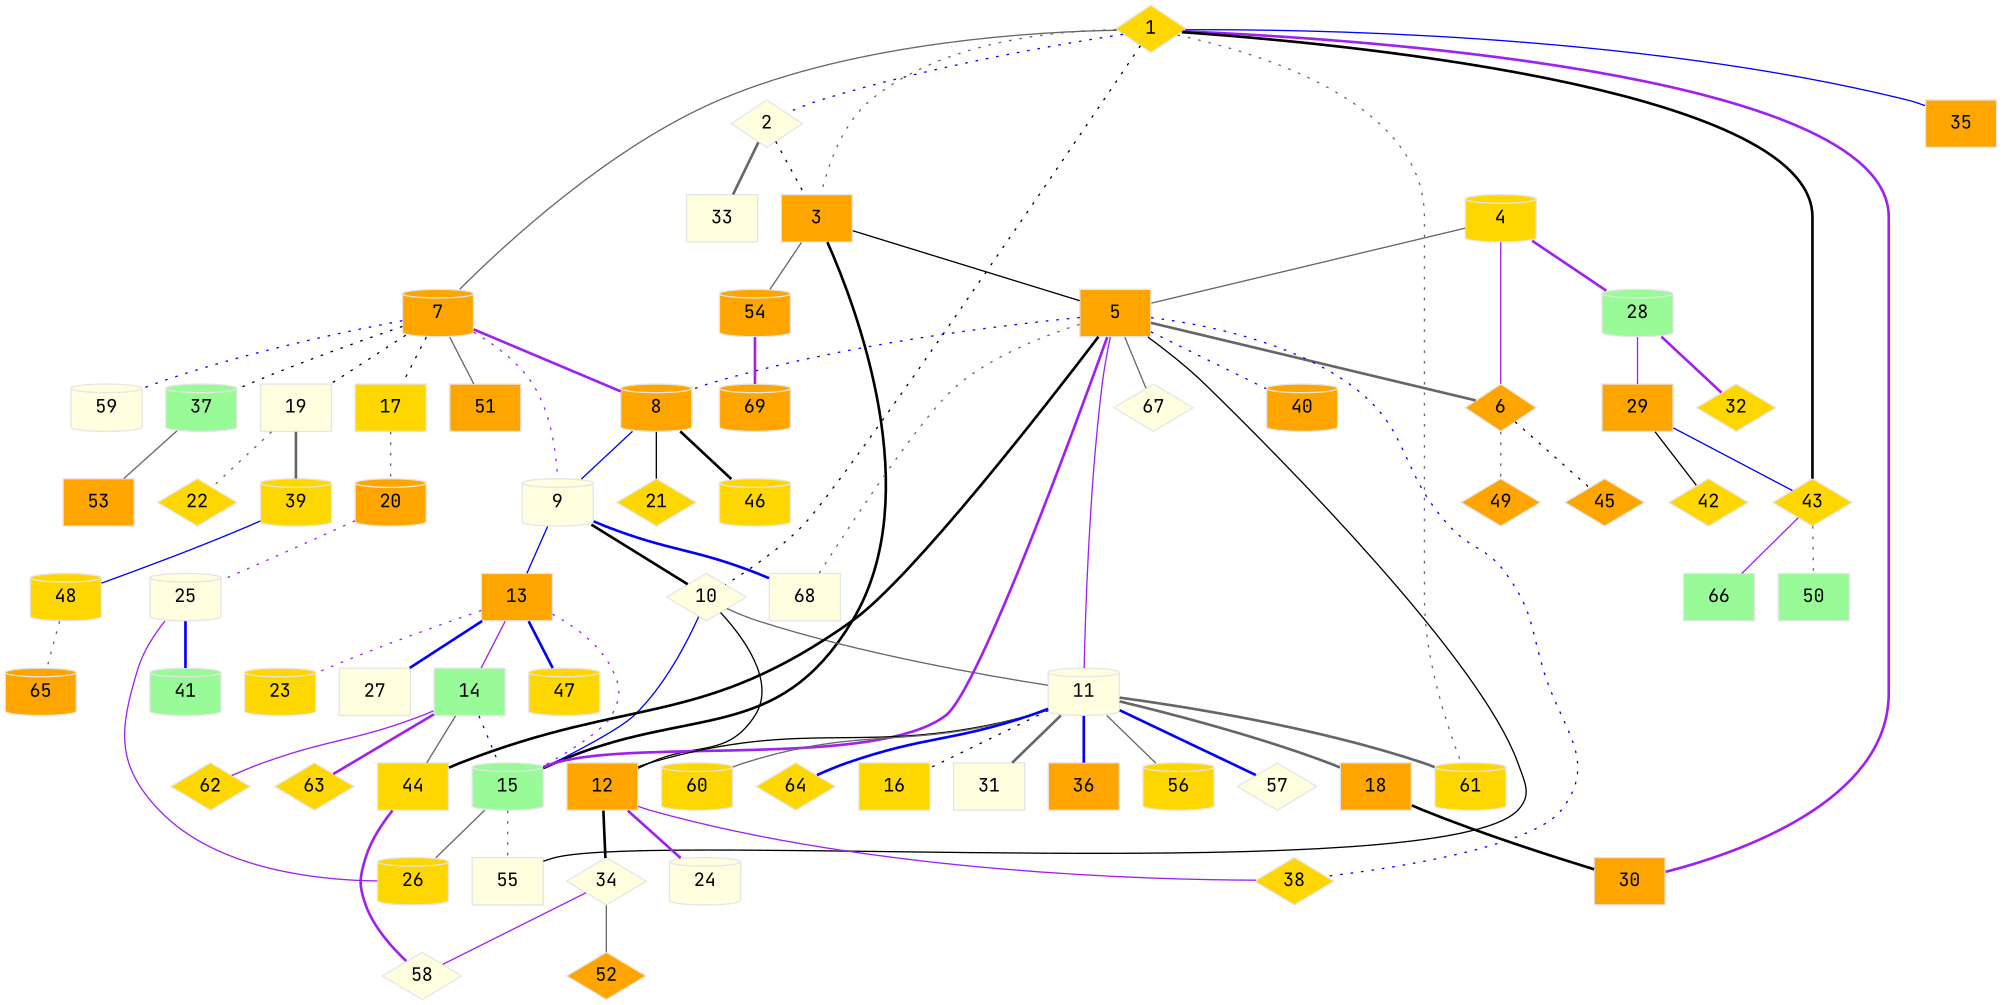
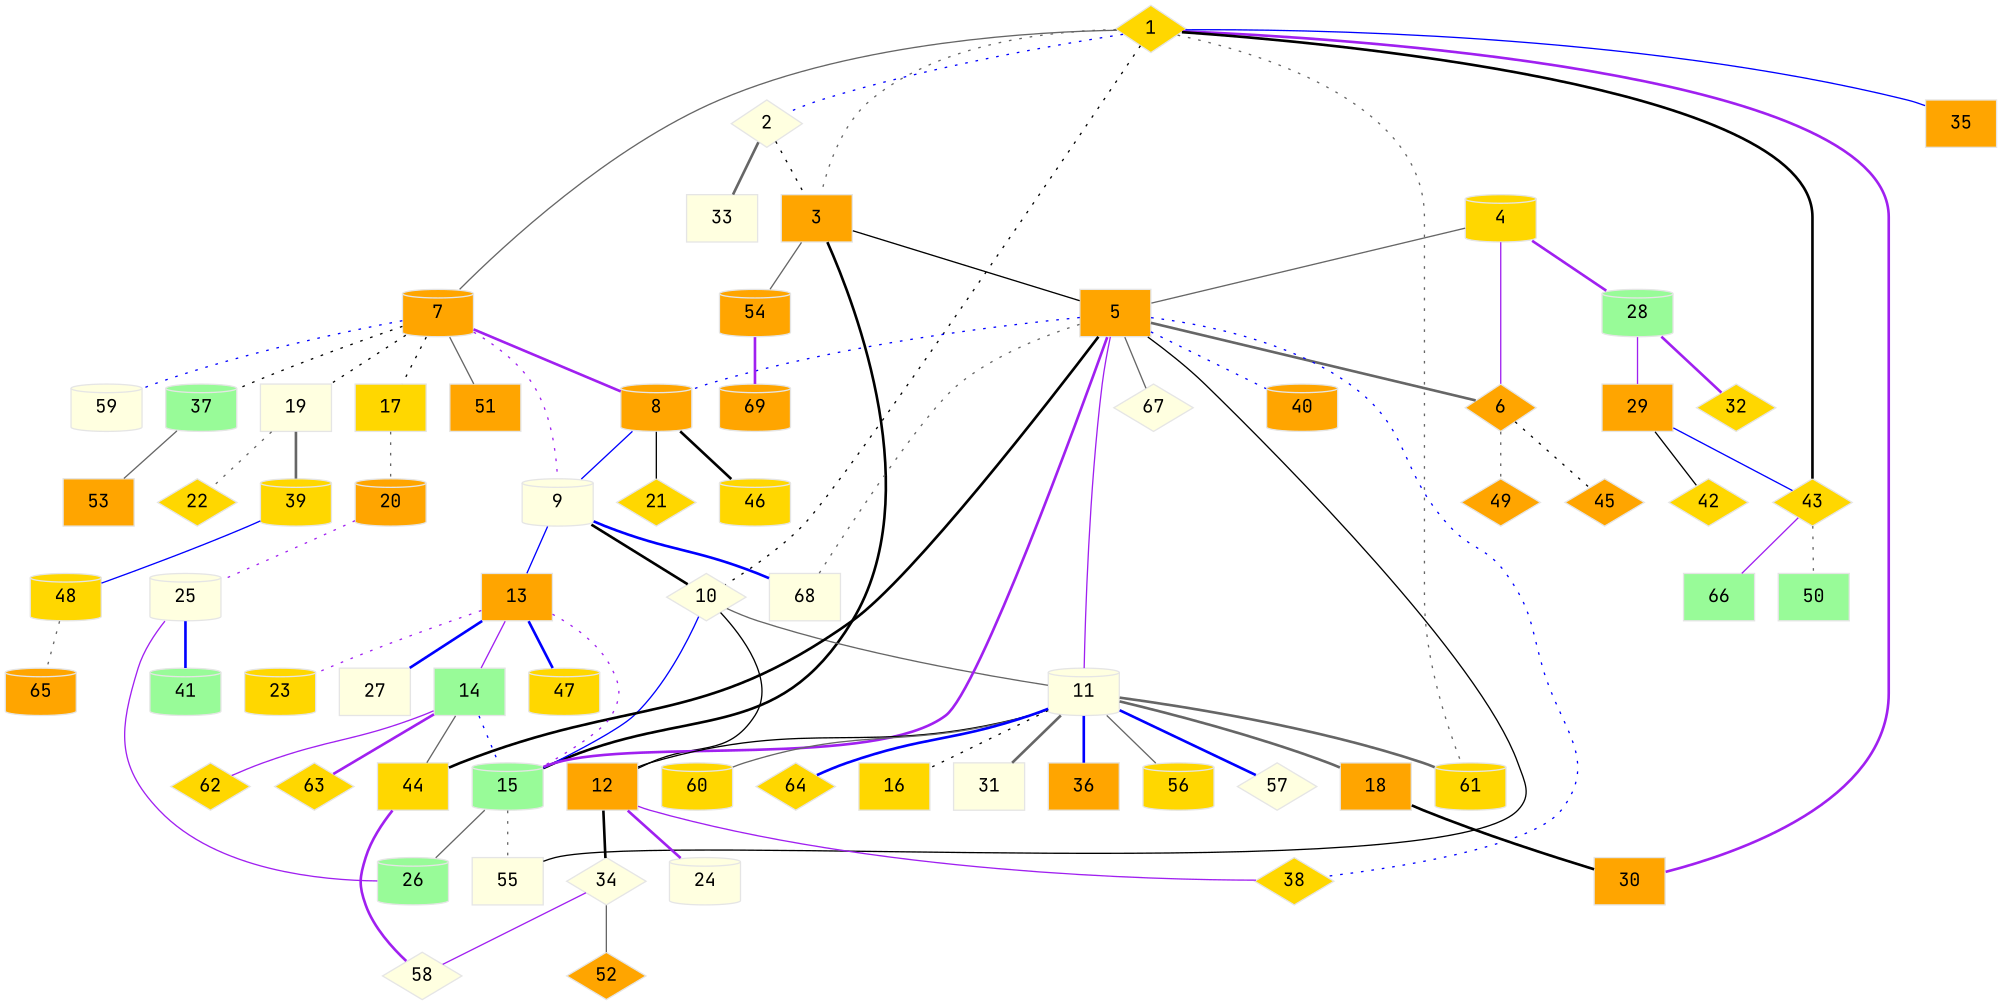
(413, 881) -> (413, 881)
